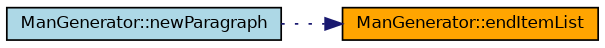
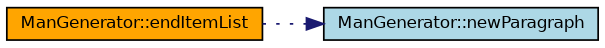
(303, 24) -> (284, 24)
